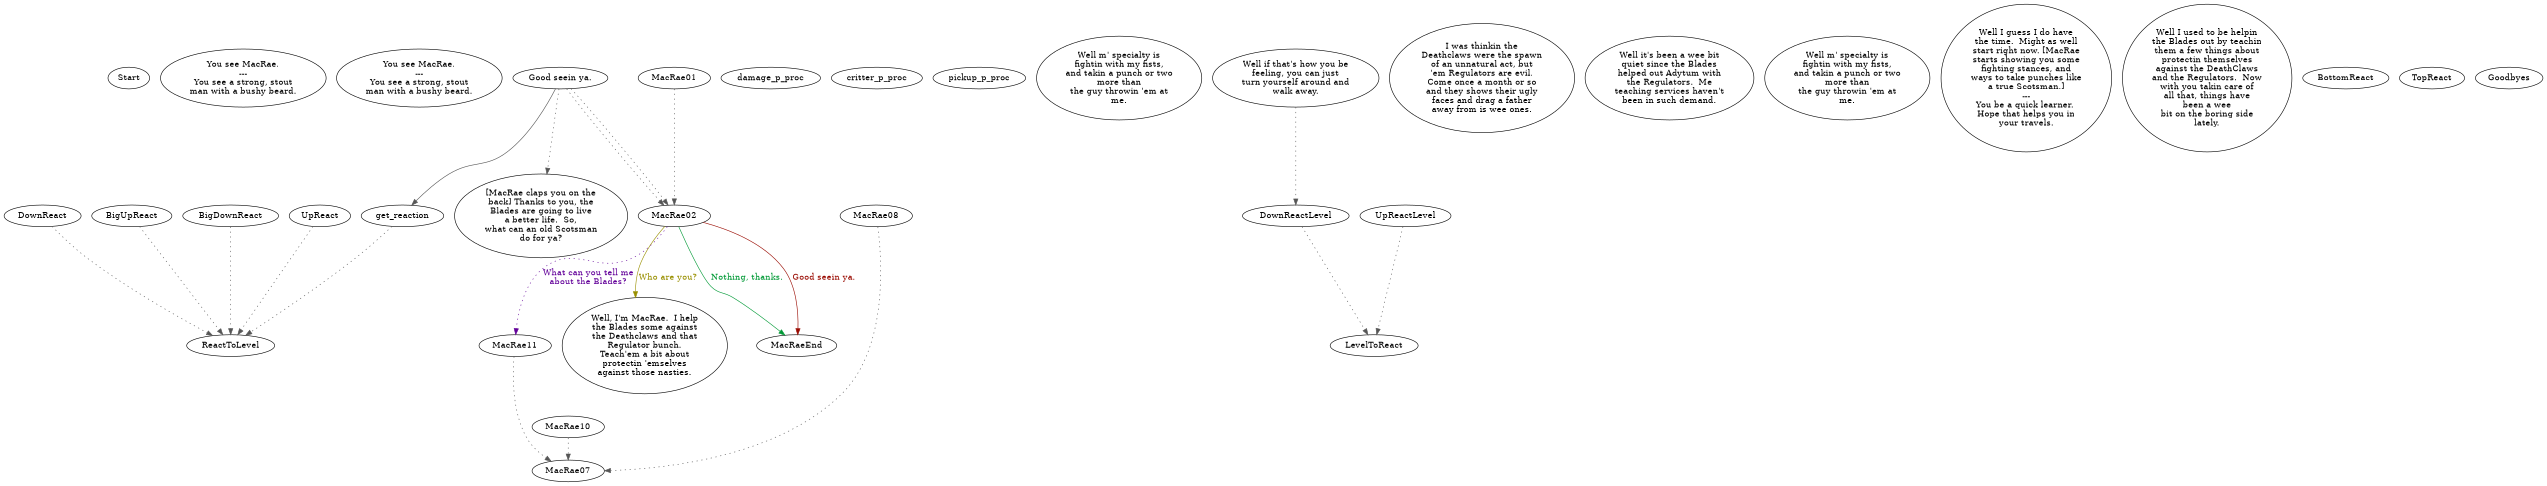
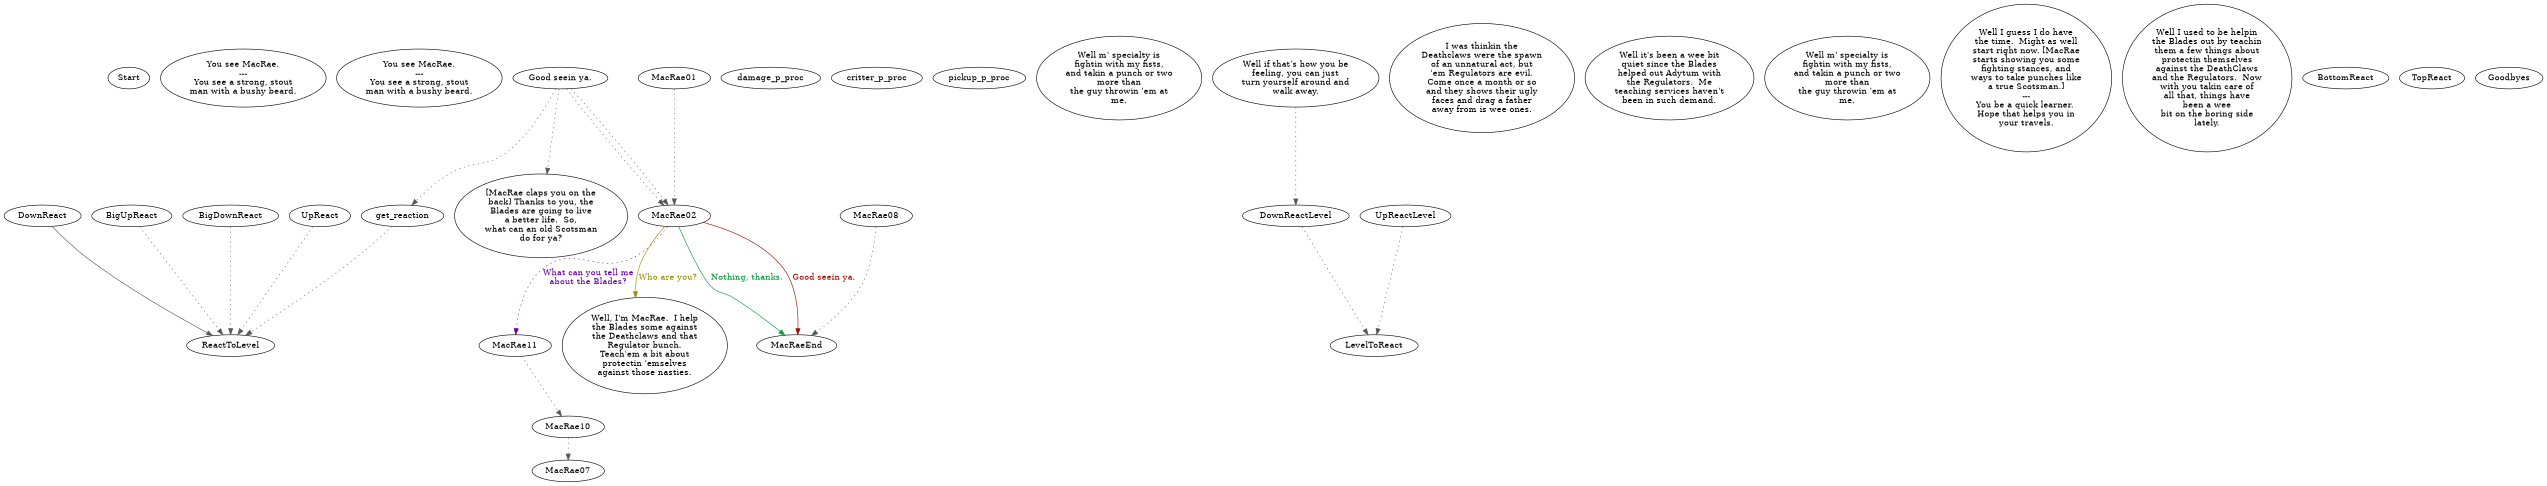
(496, 158) -> (496, 158)
(126, 285) -> (126, 285)
(517, 412) -> (540, 384)
(814, 416) -> (860, 287)
